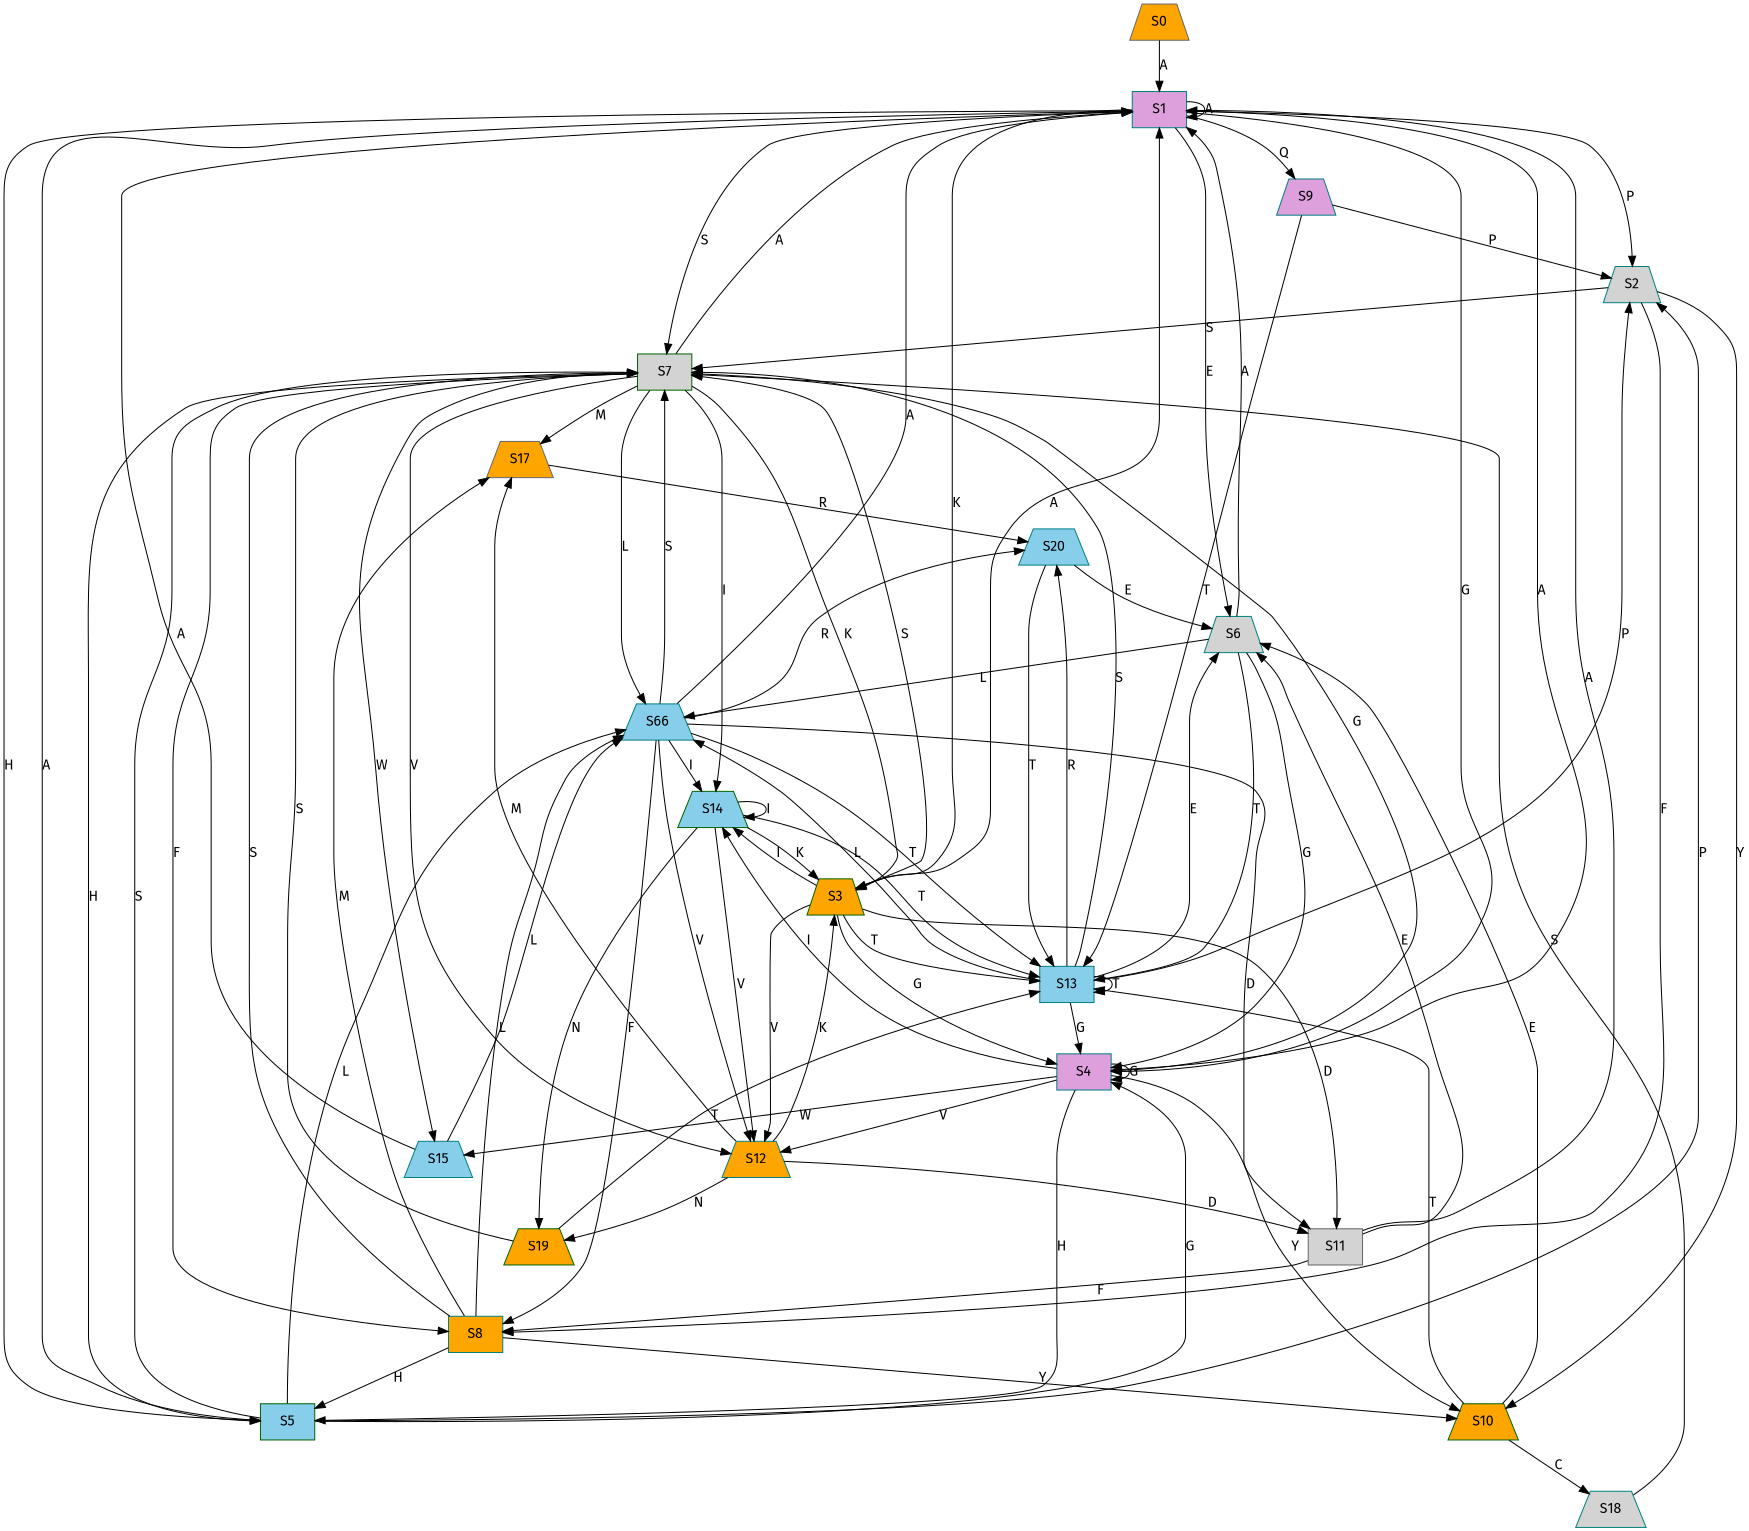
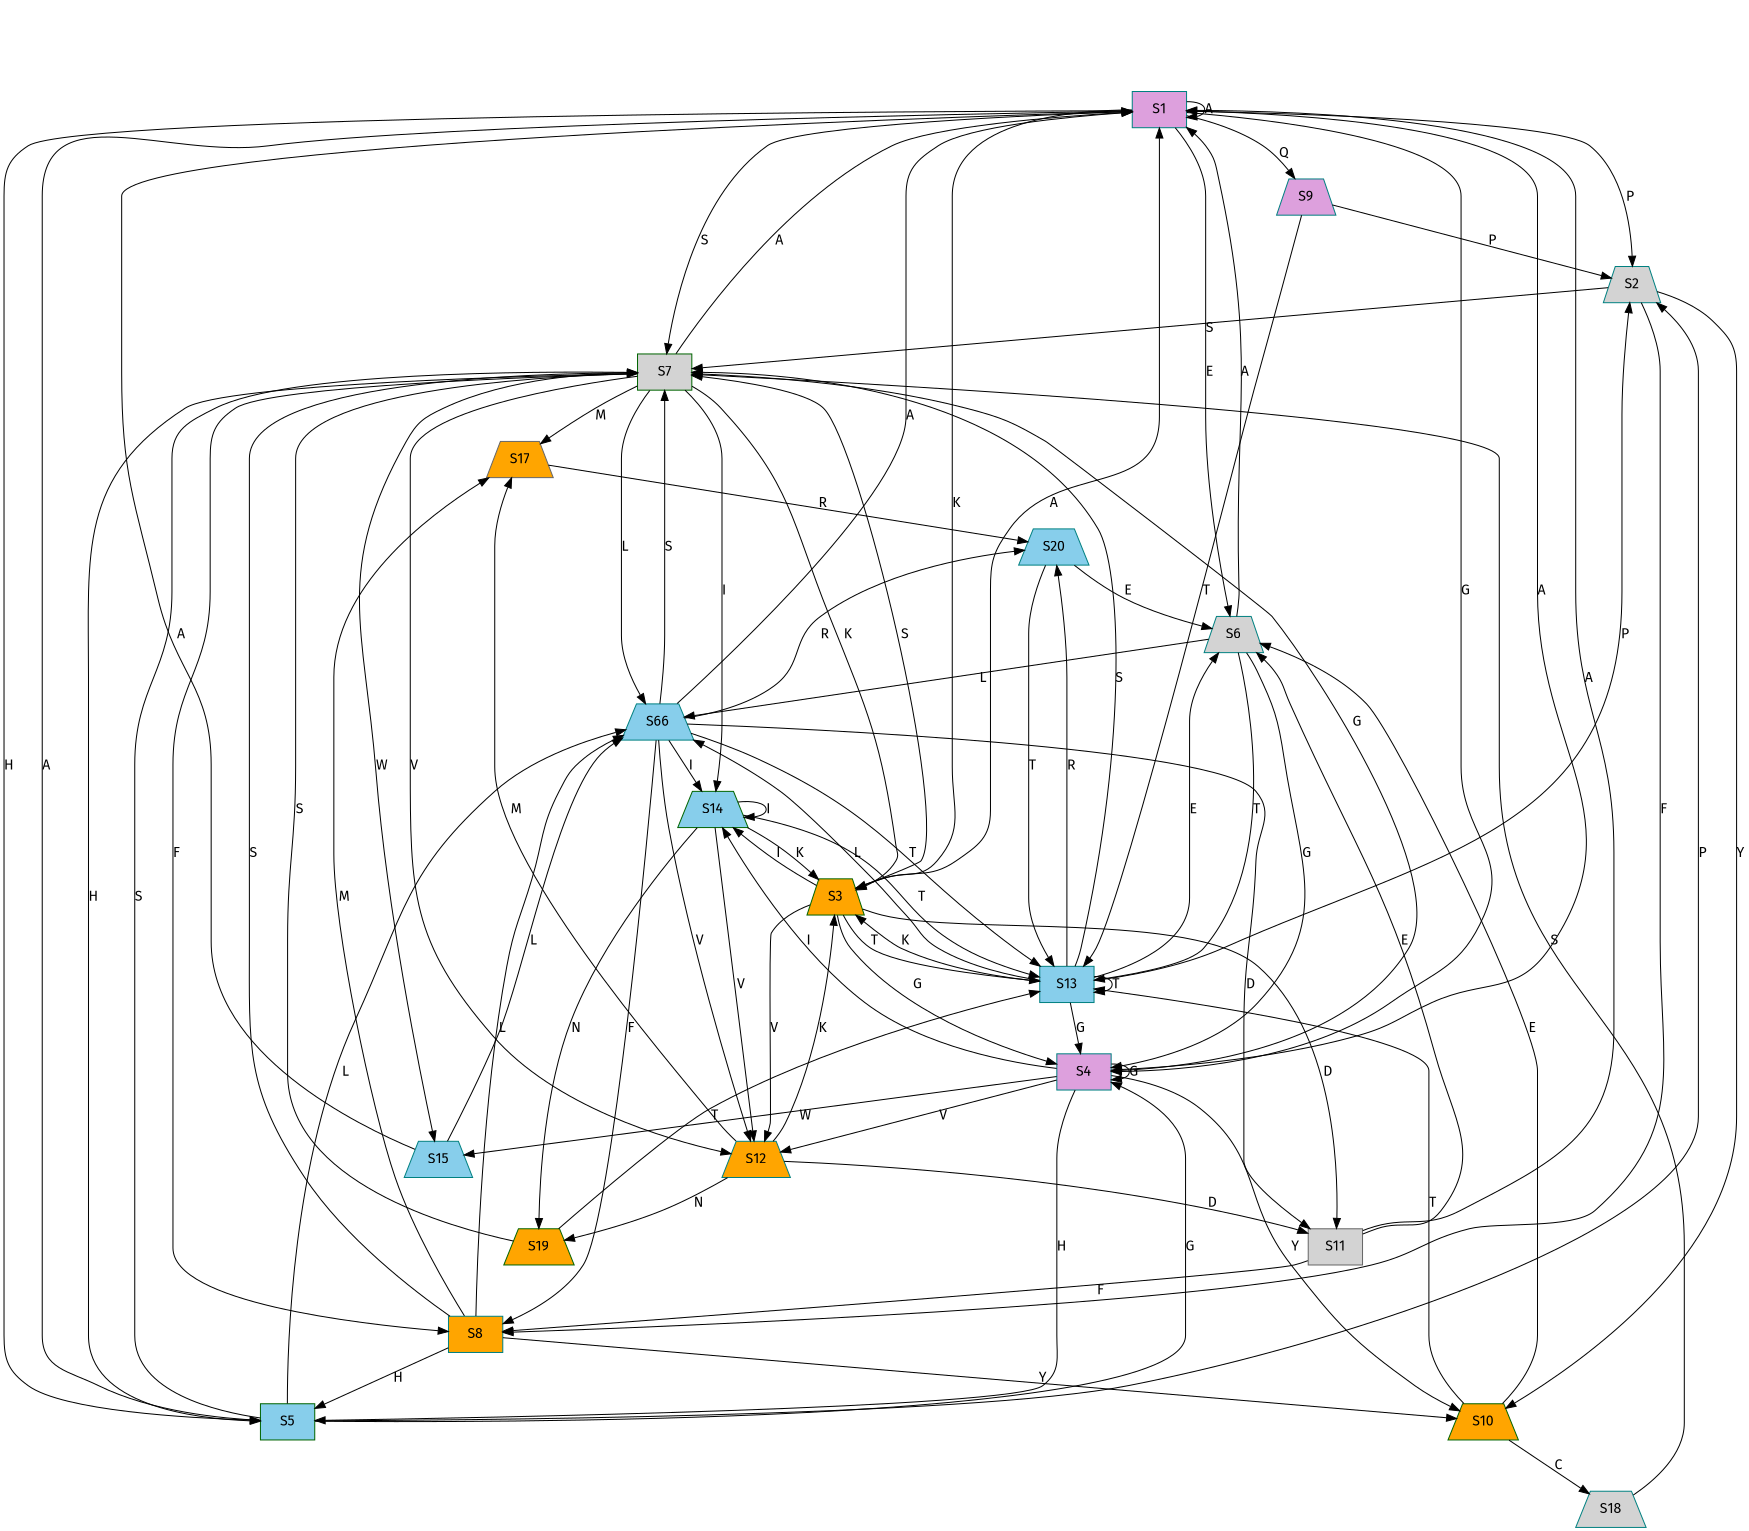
(1159, 22) -> none
none -> (933, 960)
